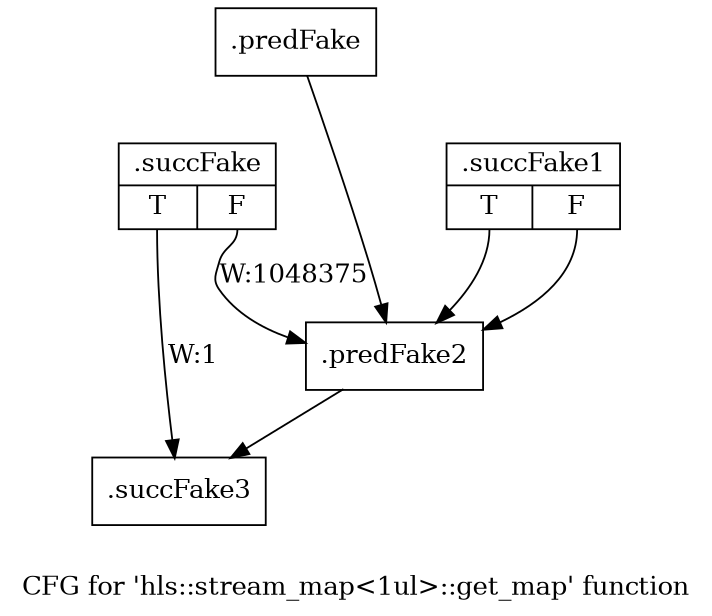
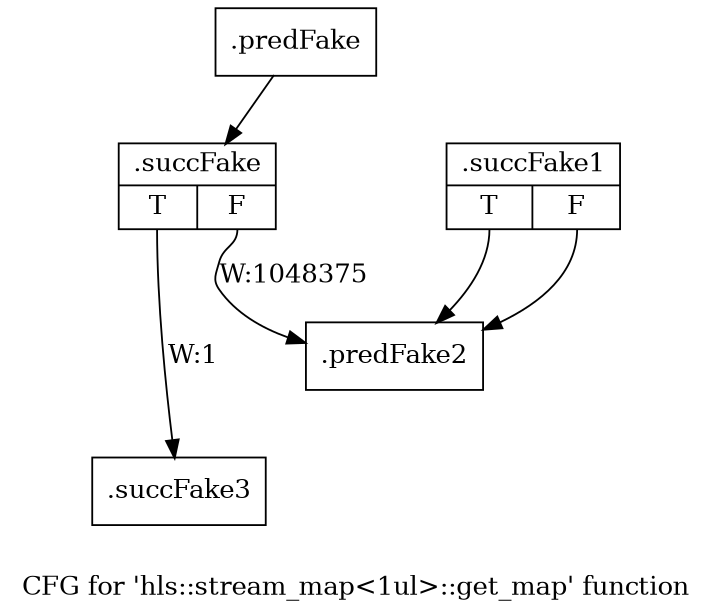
(346, 190) -> (255, 102)
(295, 419) -> none
